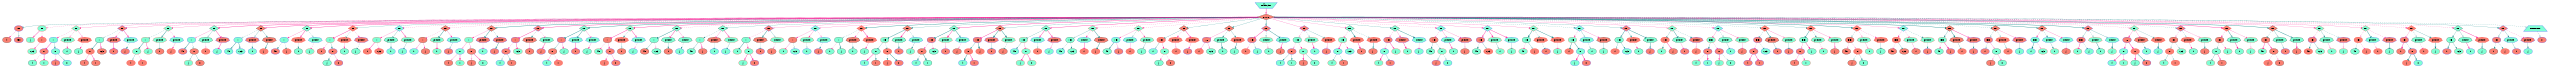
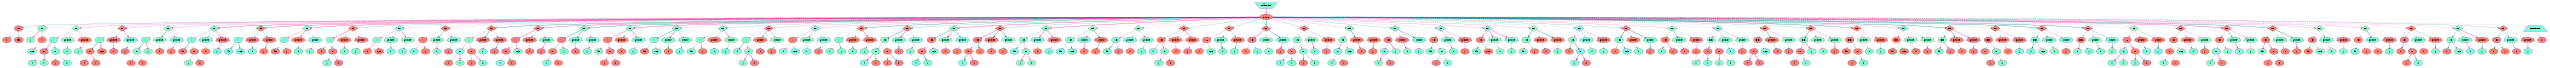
(1266, 17) -> (1266, 17)
(1900, 19) -> (1899, 19)
